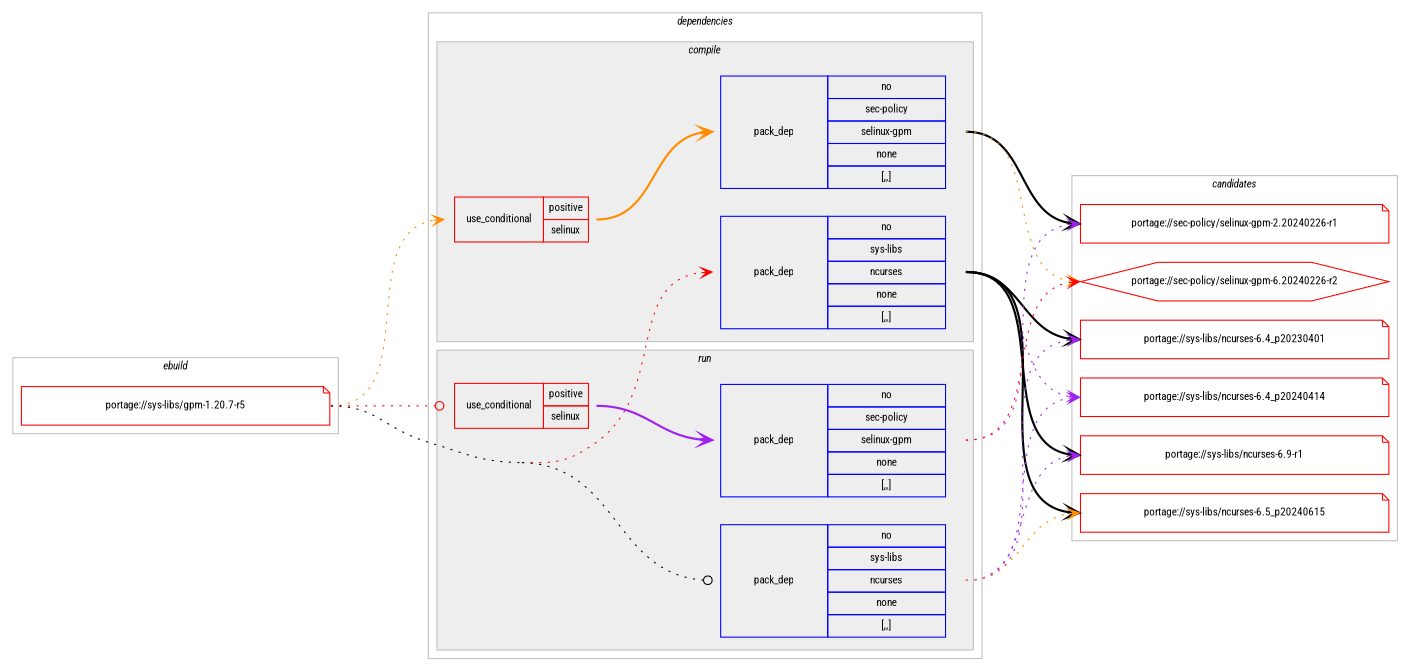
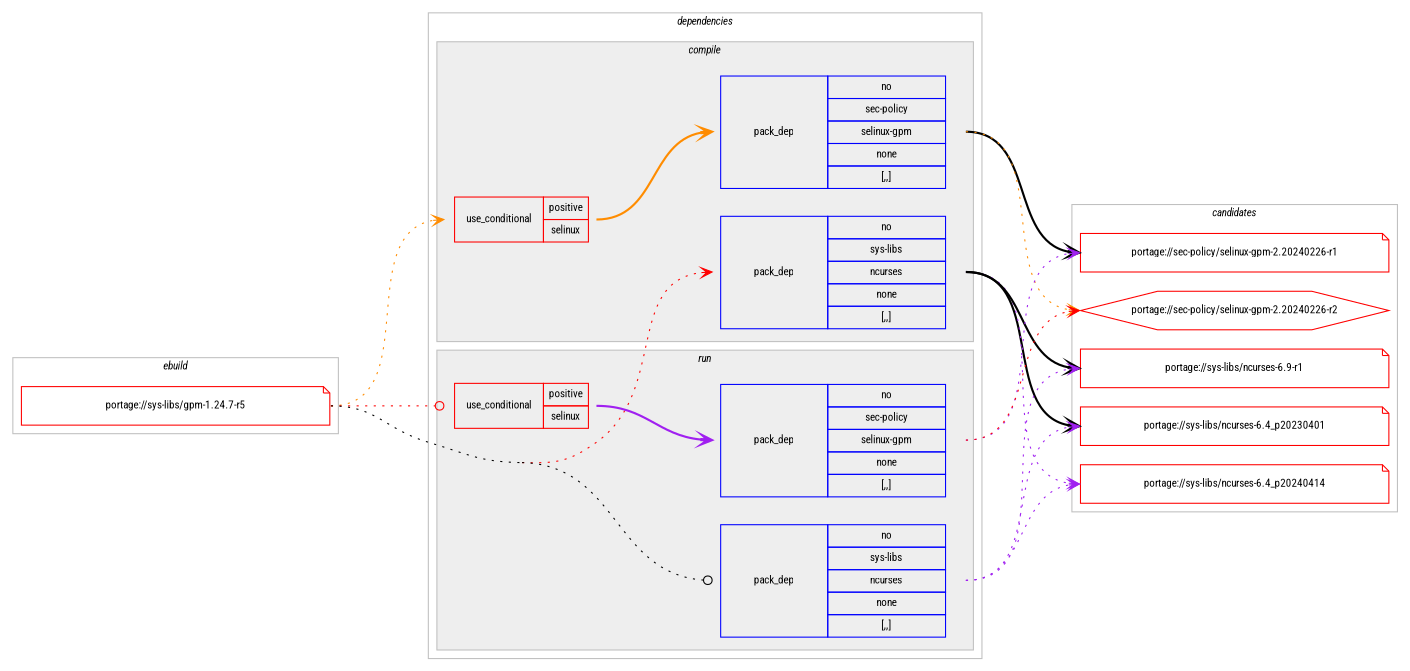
(1235, 282) -> (1235, 311)
(176, 406) -> (176, 406)
(1235, 513) -> none
